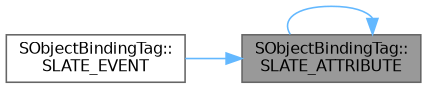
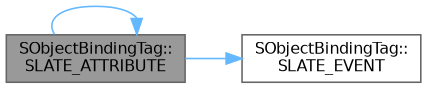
(206, 59) -> (206, 59)
